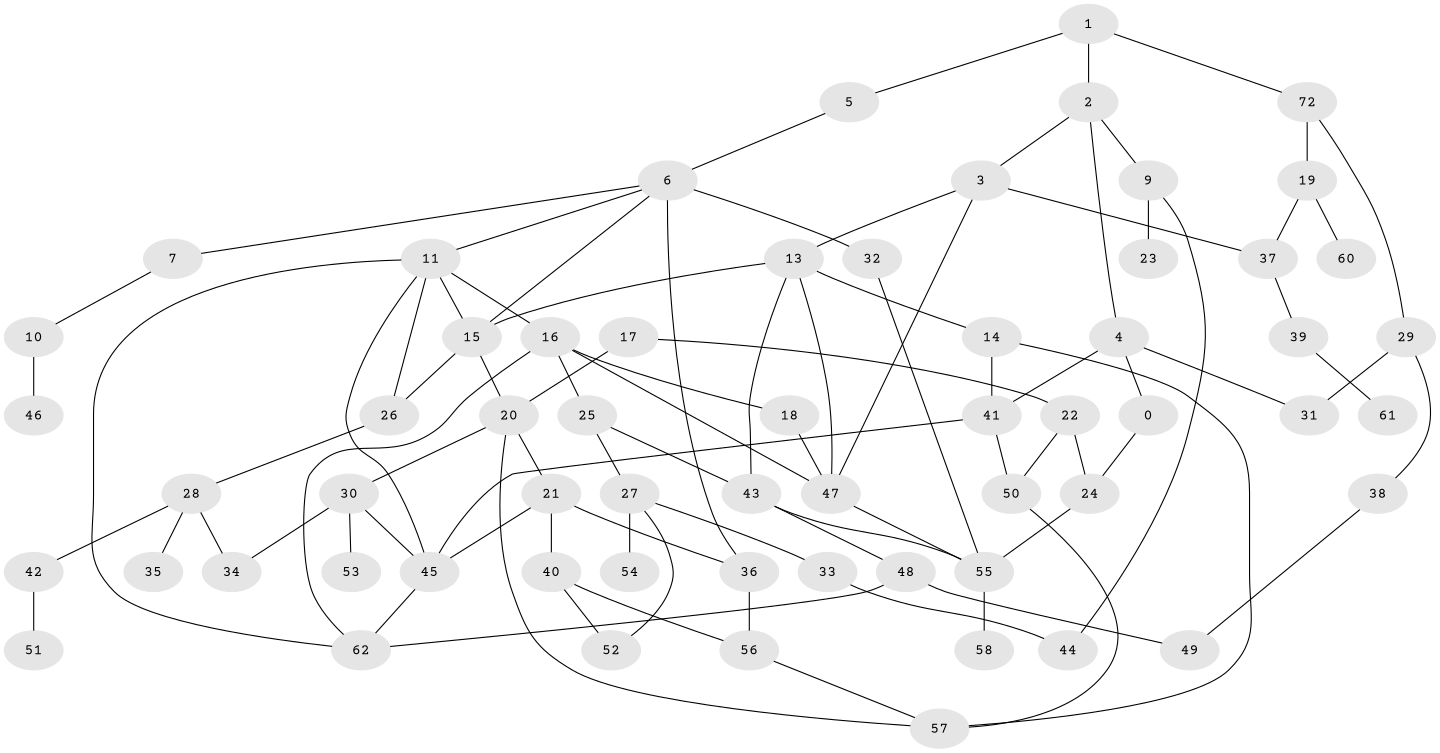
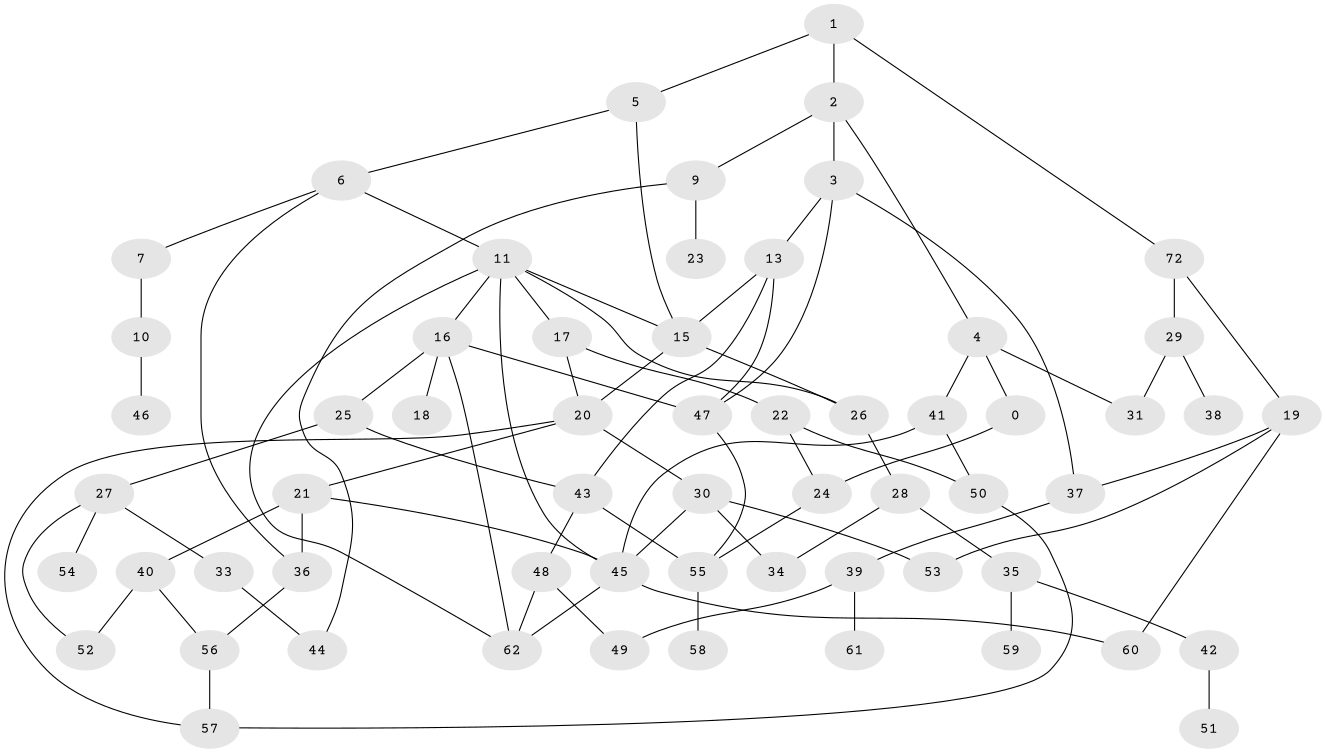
(570, 259) -> (645, 222)
(872, 259) -> none
none -> (532, 298)
(992, 337) -> none
(810, 455) -> none
none -> (1120, 511)
(113, 533) -> (1112, 608)
(1284, 572) -> (723, 614)
none -> (872, 618)
none -> (1011, 650)
